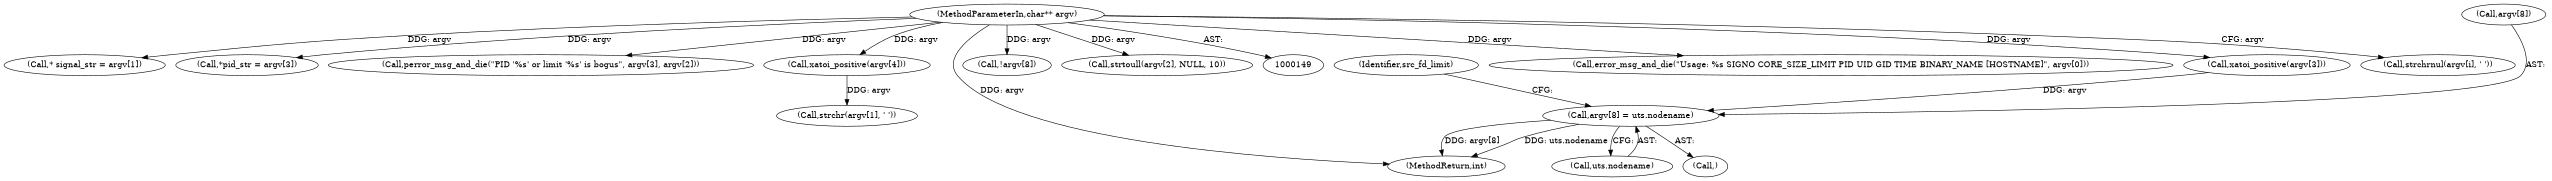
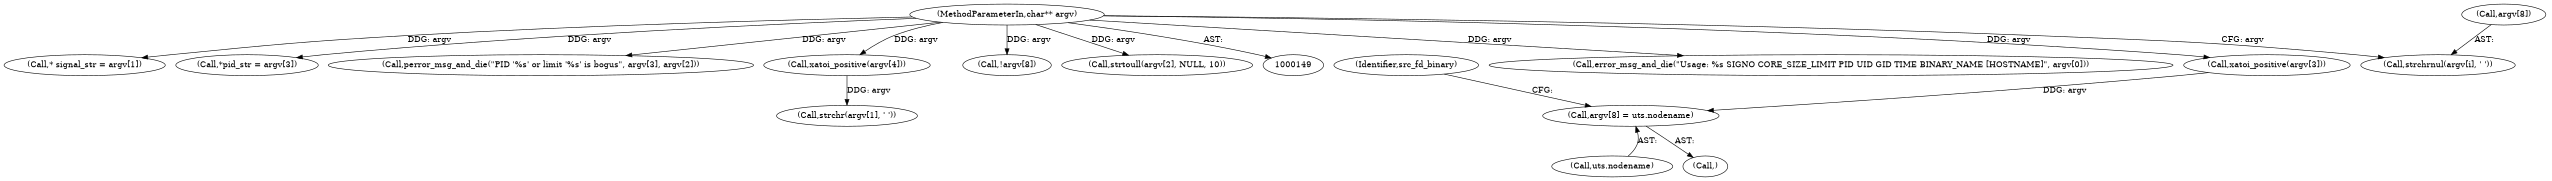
(1406, 65) -> (1406, 65)
(2151, 106) -> (2474, 38)
(1613, 137) -> none
(1446, 166) -> none
